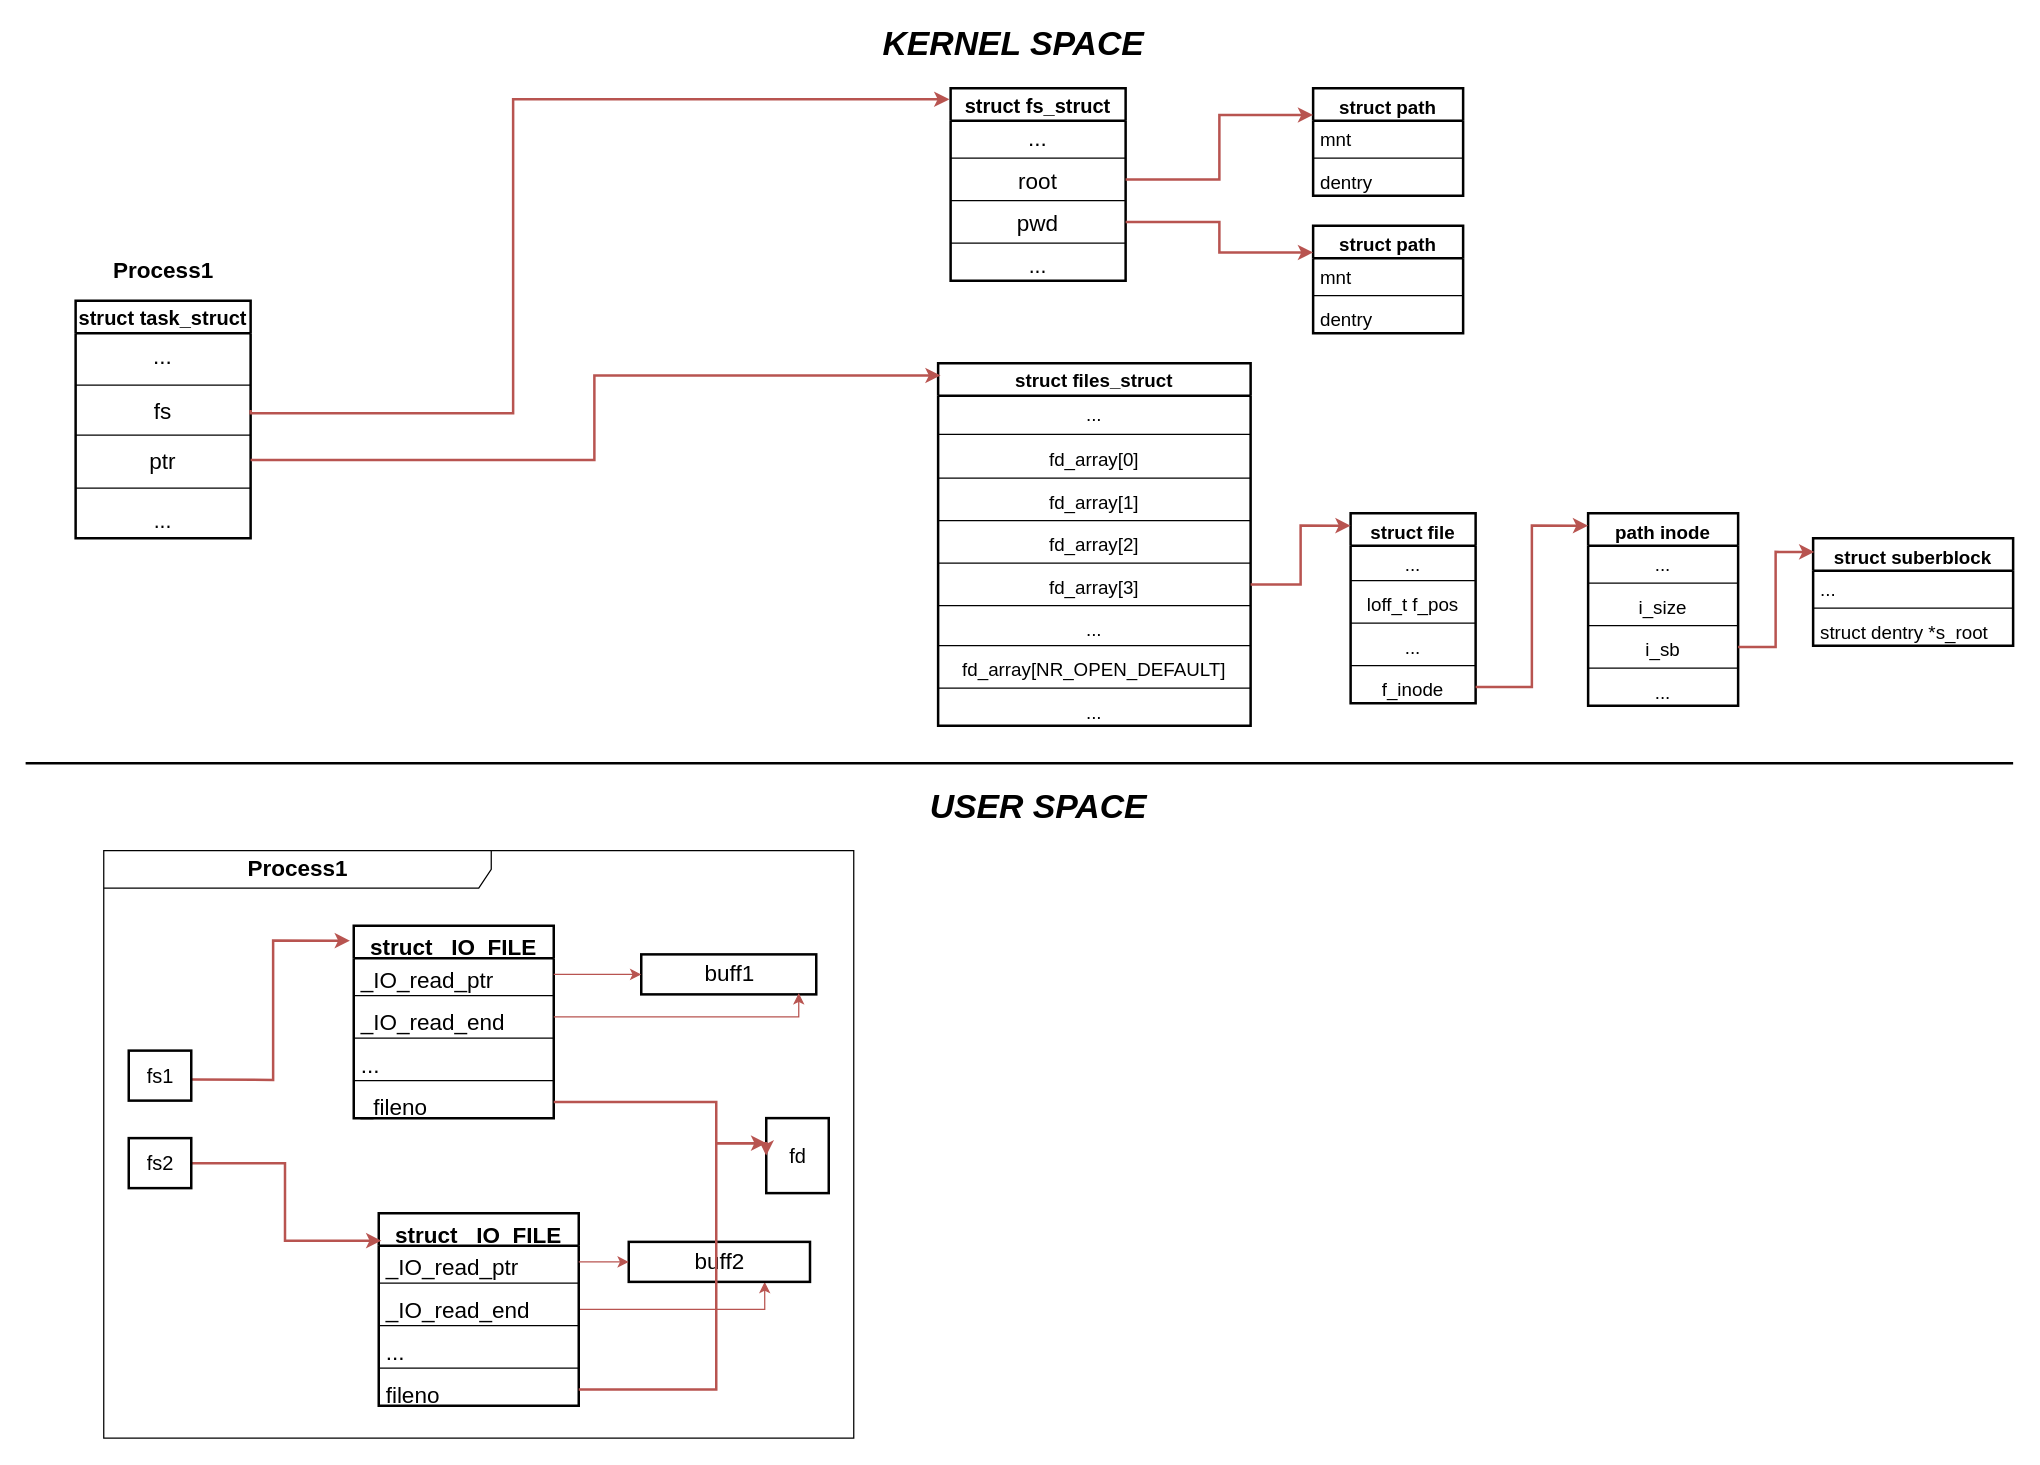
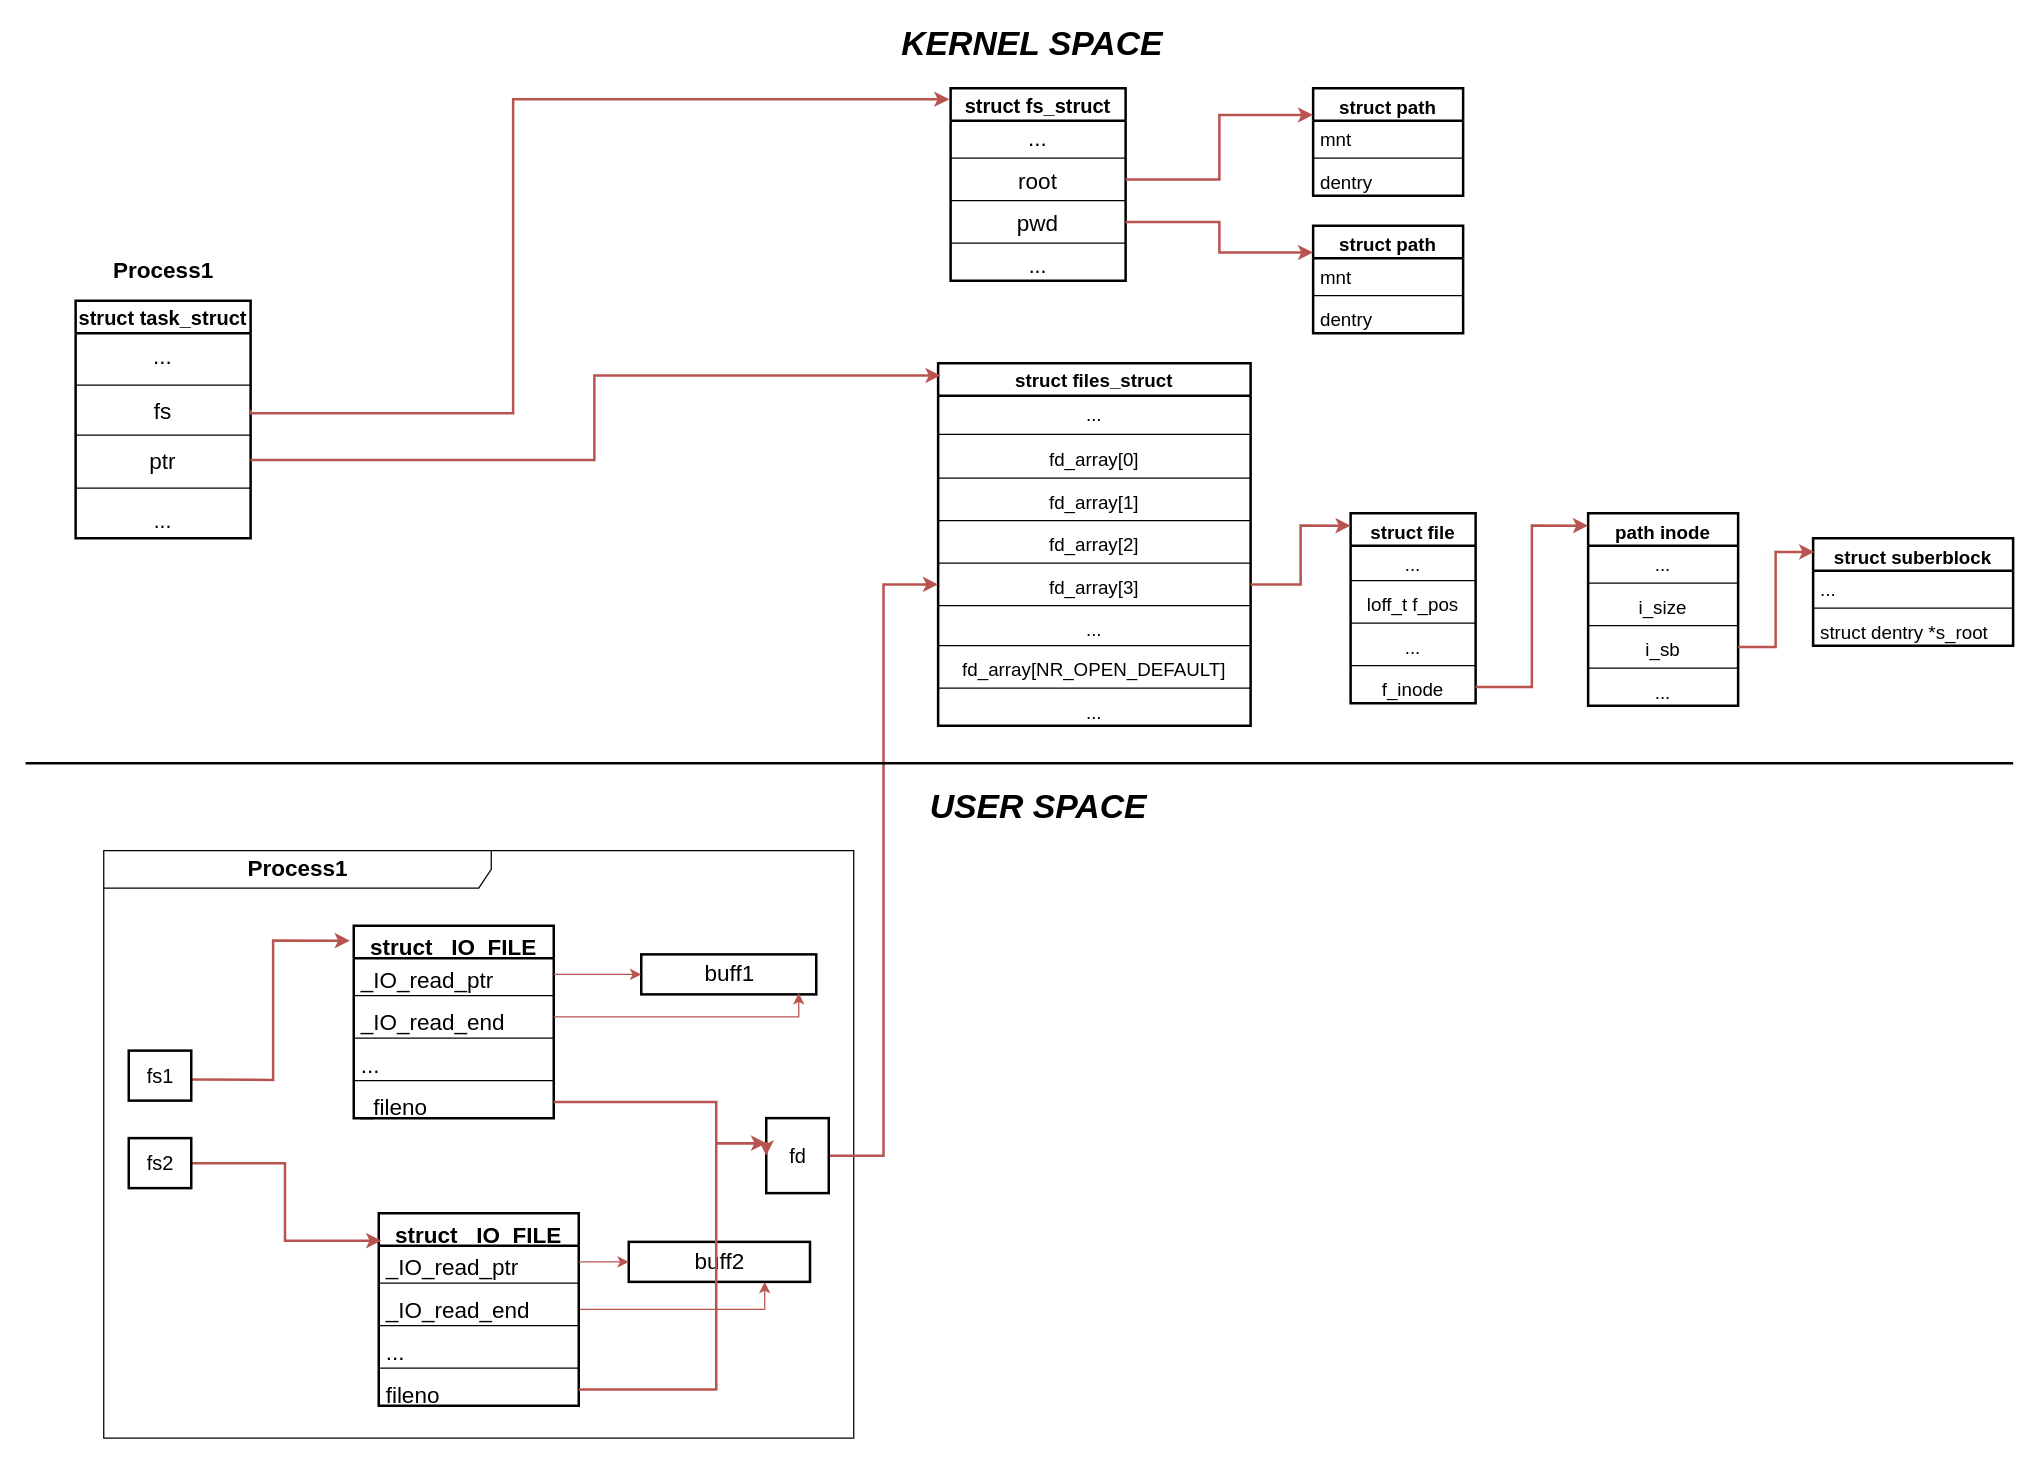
(1013, 44) -> (1032, 44)
none -> (884, 876)
